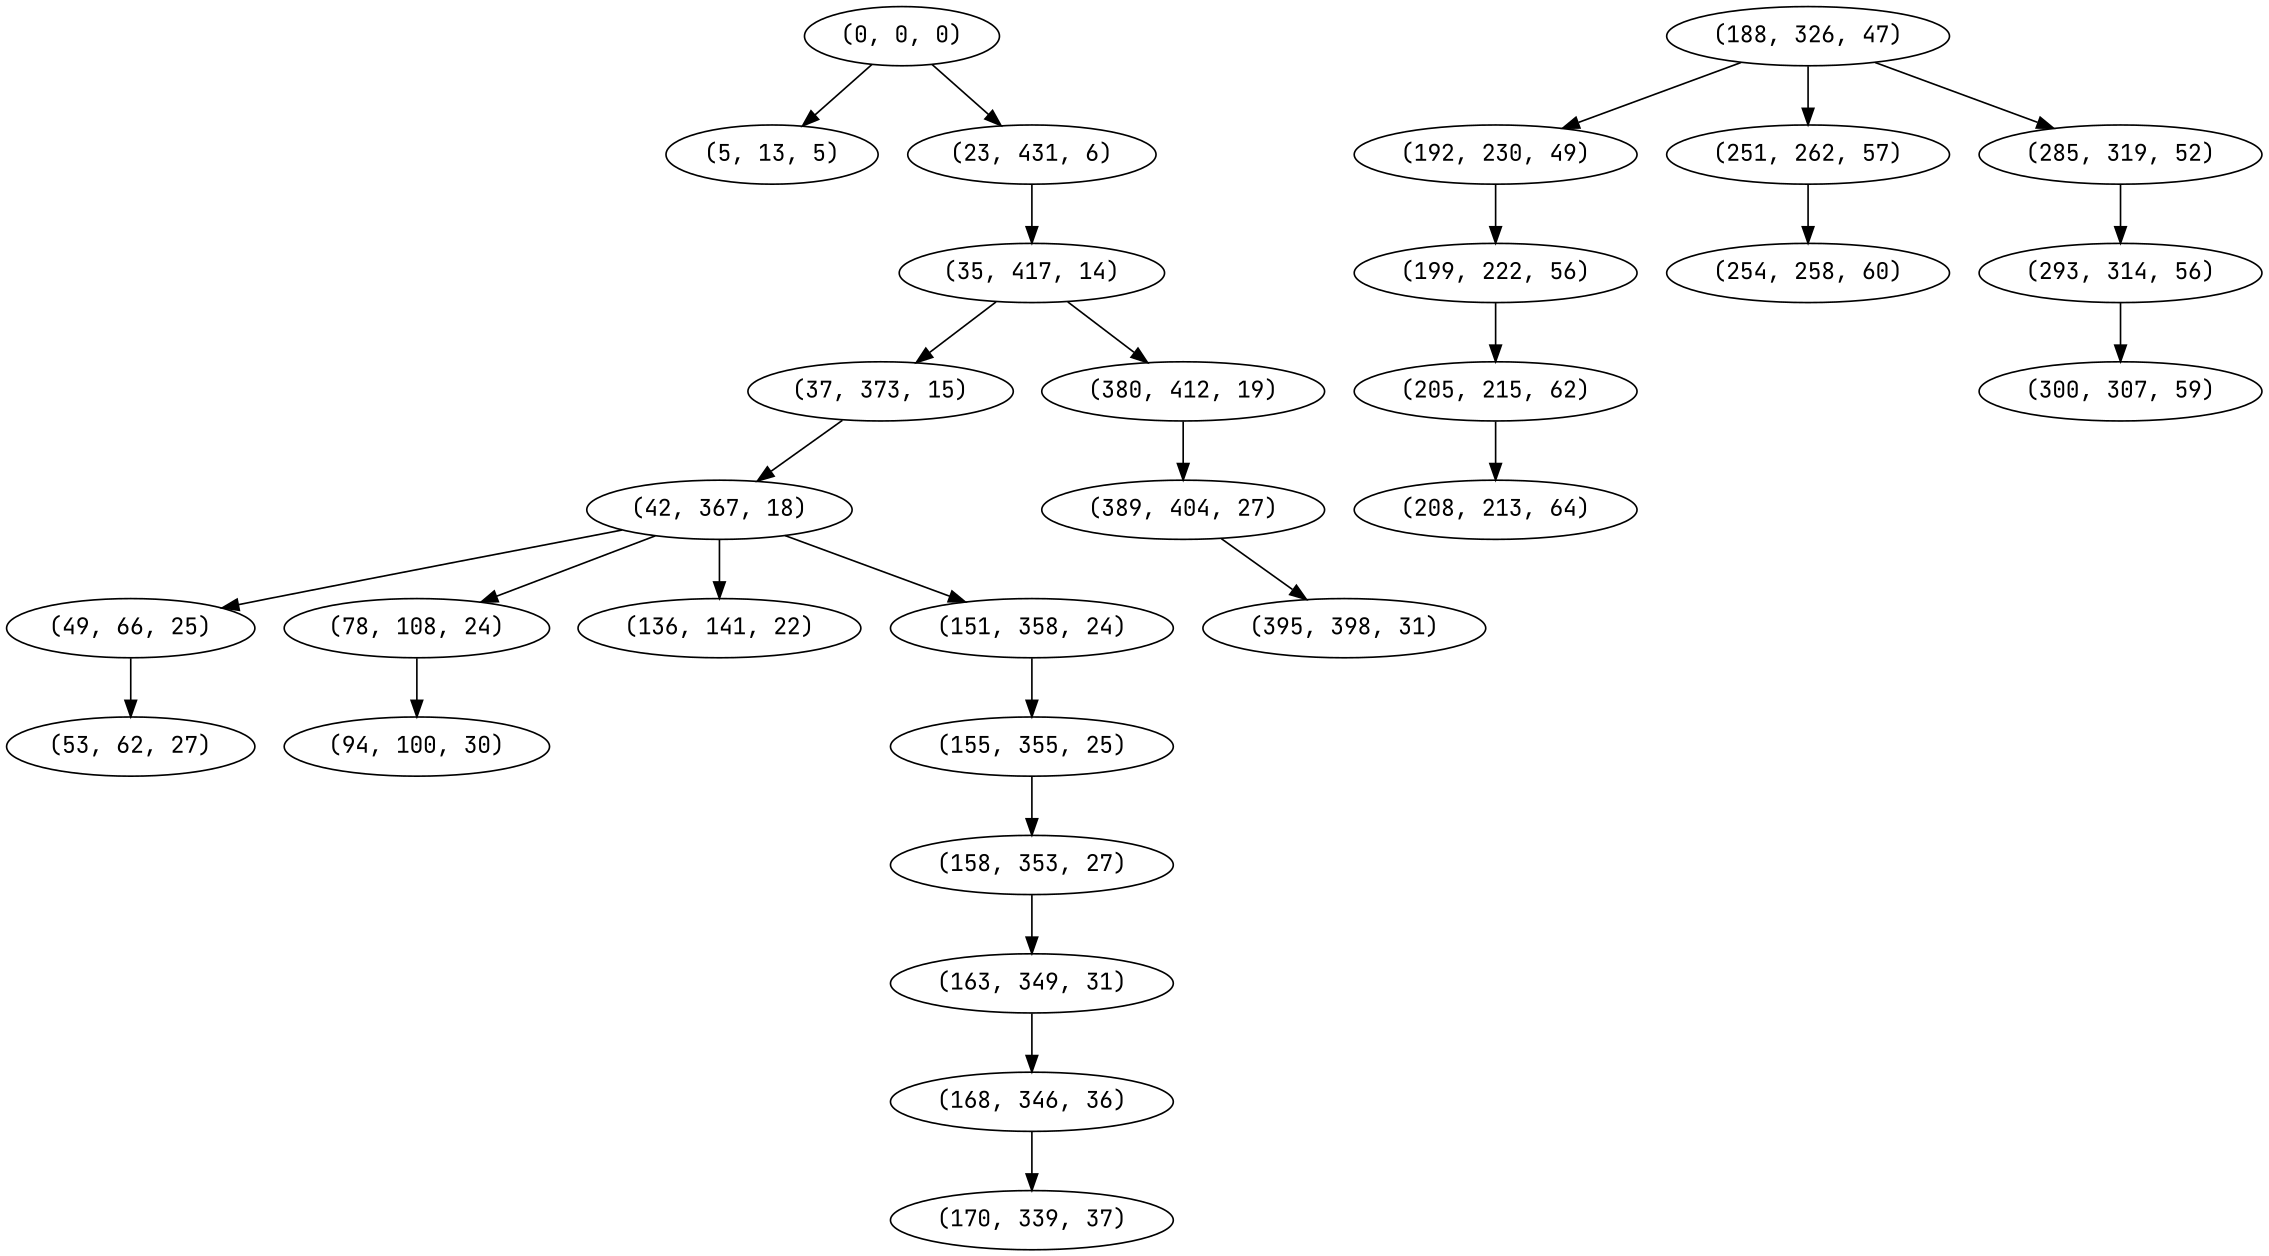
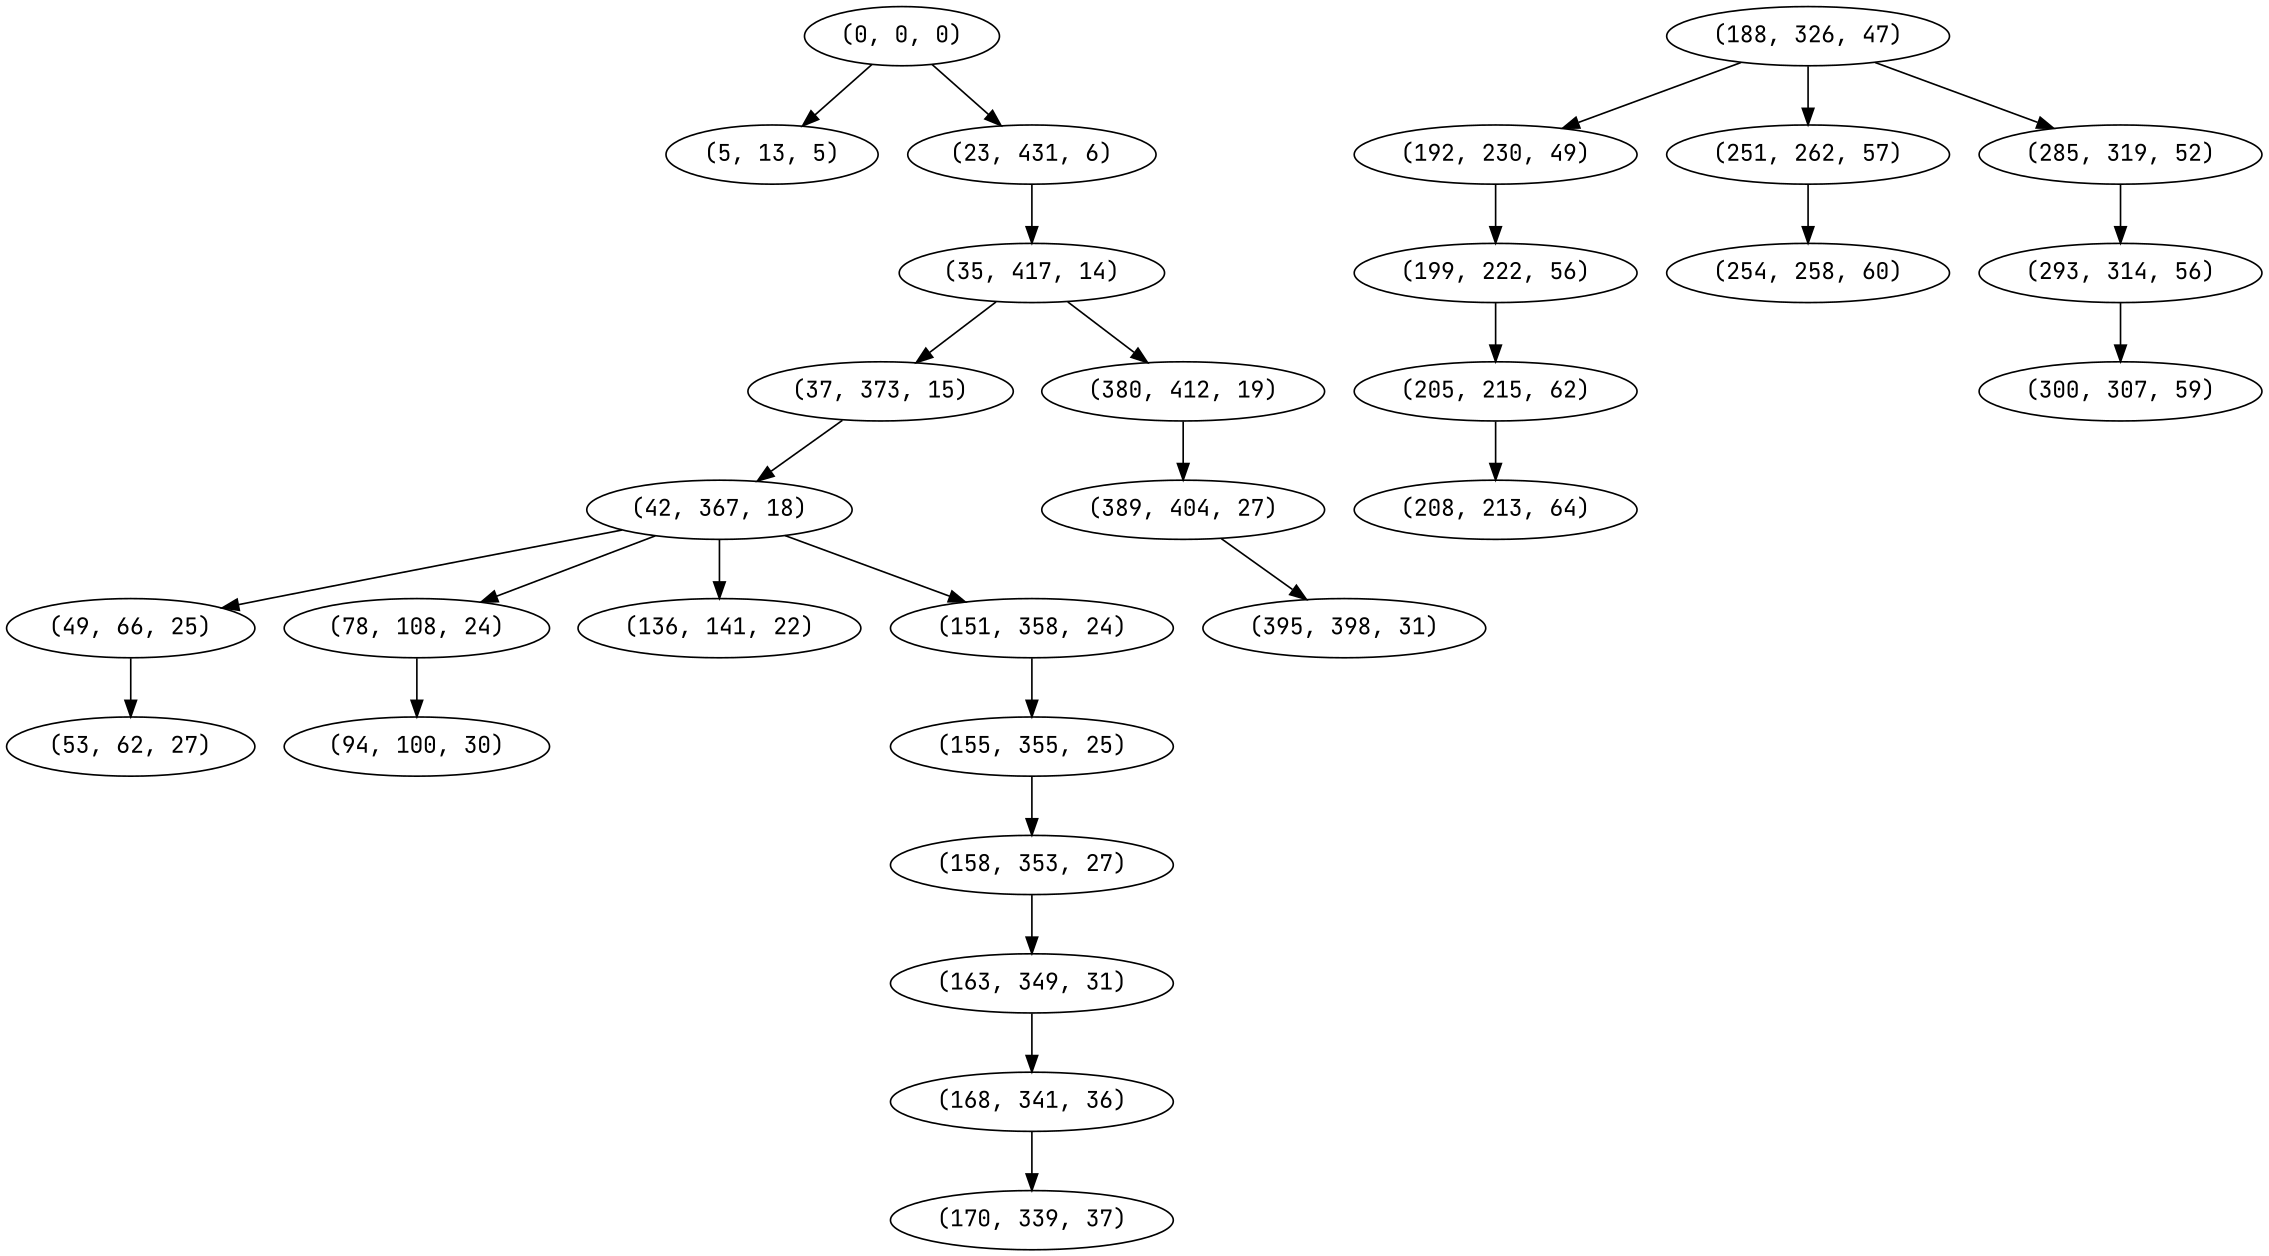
(1032, 1102) -> (1032, 1102)
